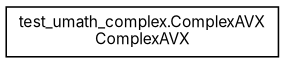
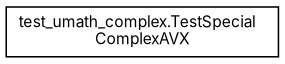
(142, 32) -> (142, 32)
